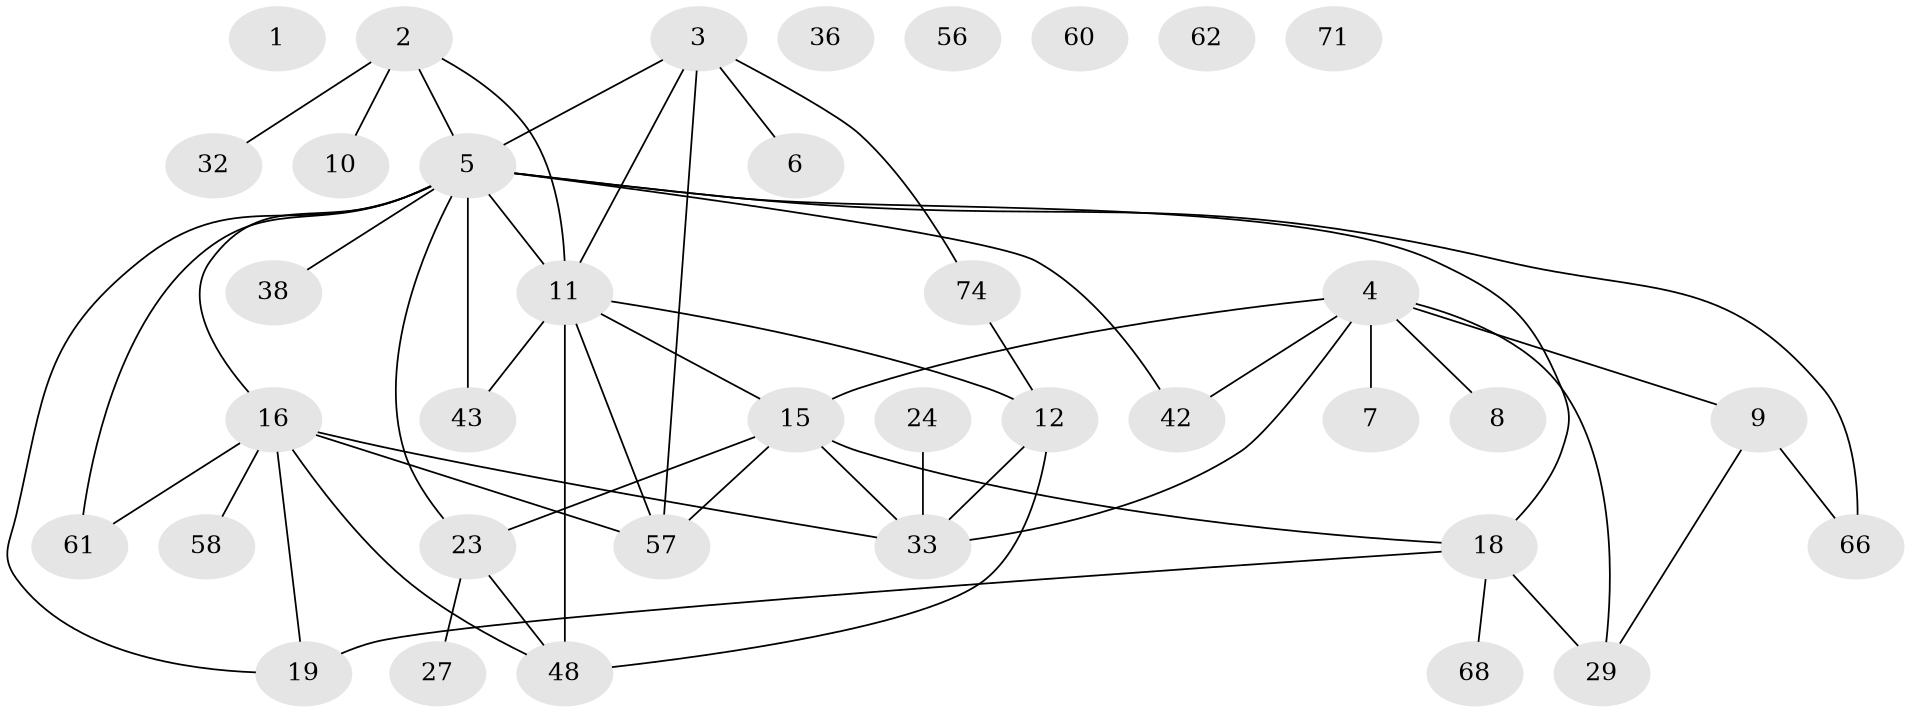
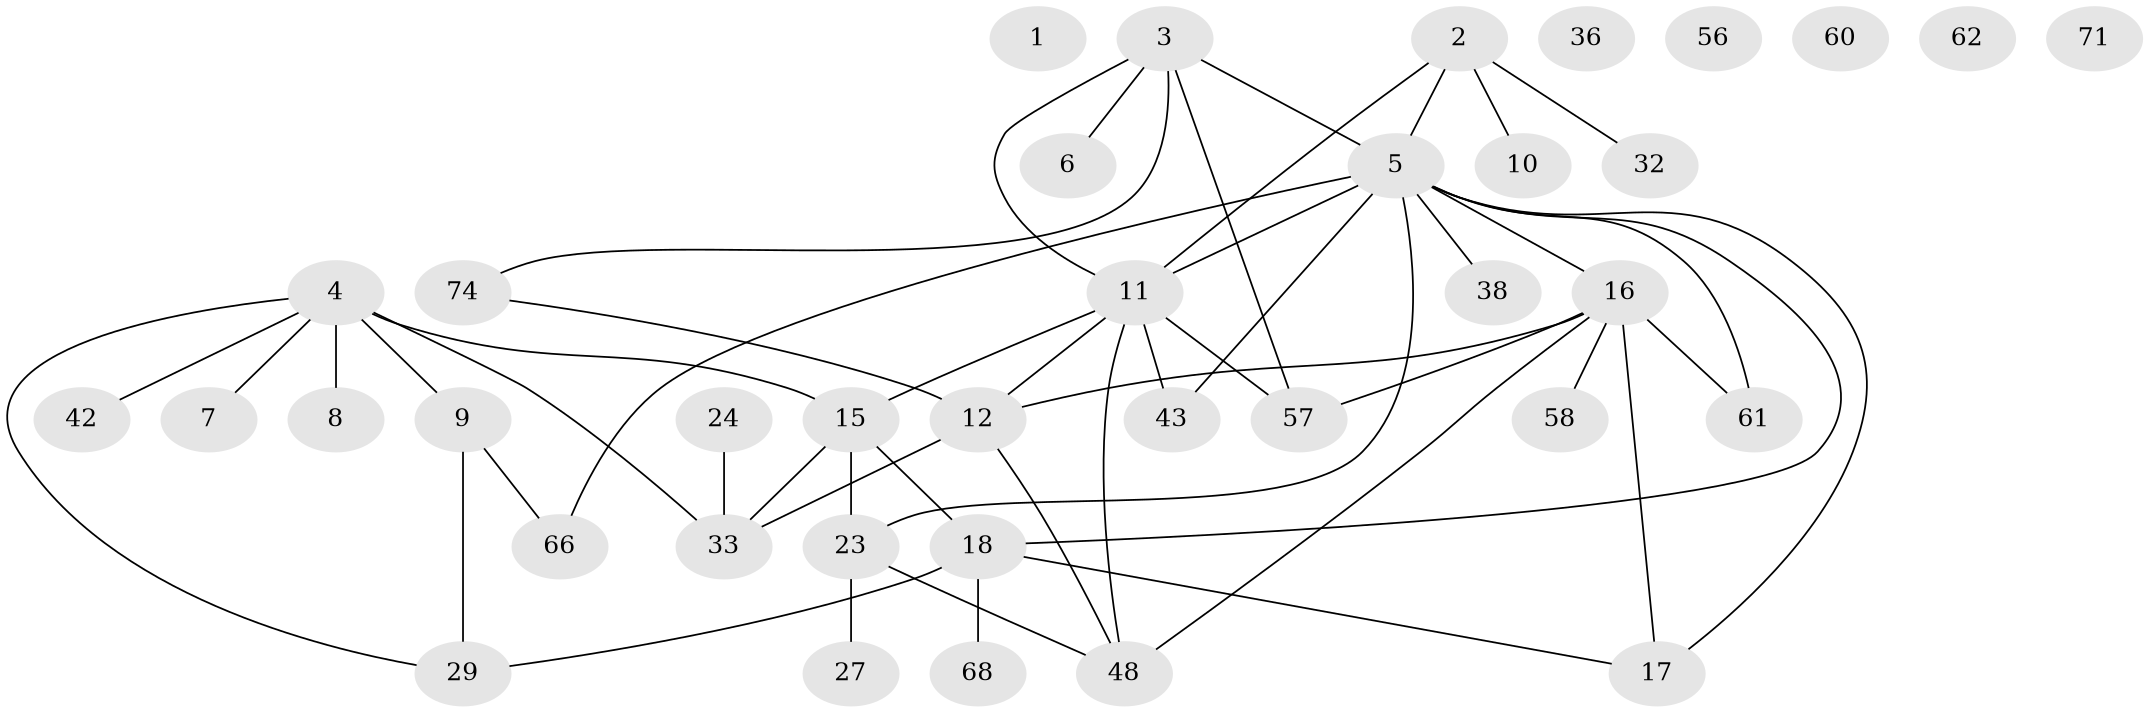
(866, 224) -> none
(729, 483) -> none
(583, 486) -> (1304, 366)
(304, 674) -> (1657, 674)
